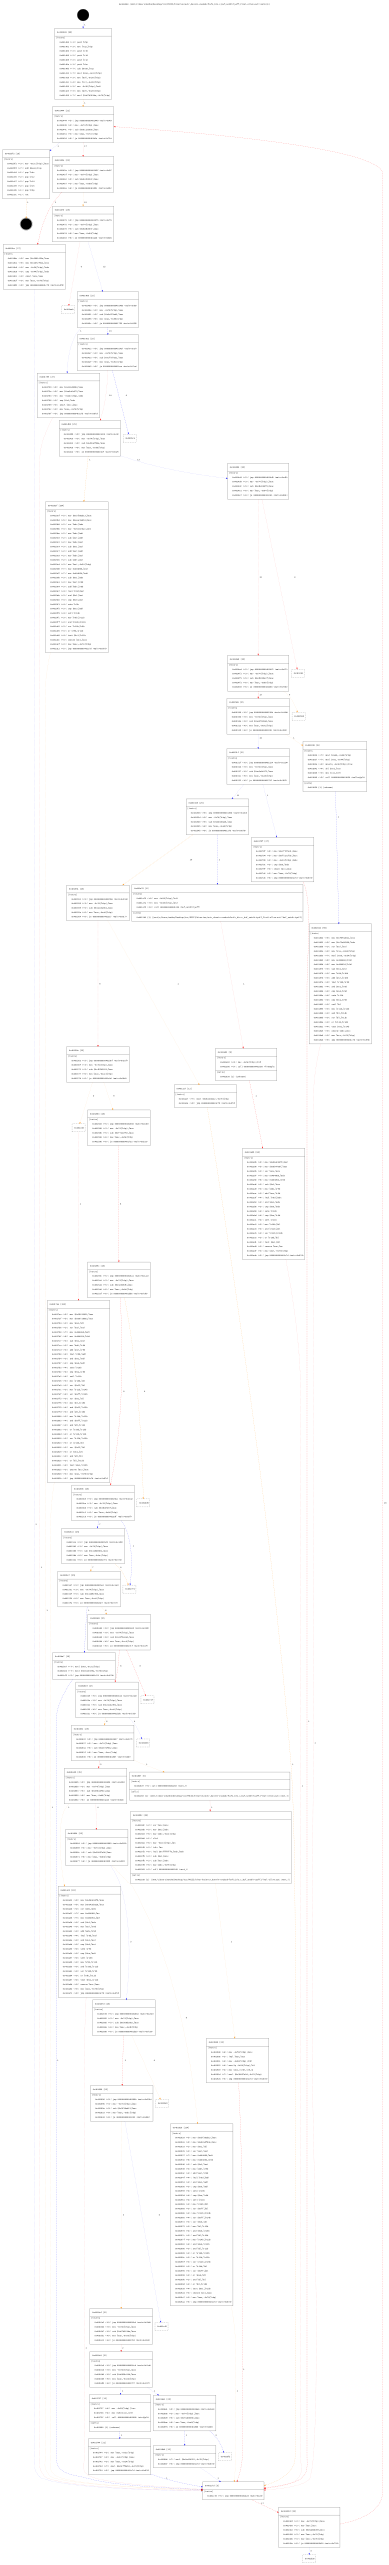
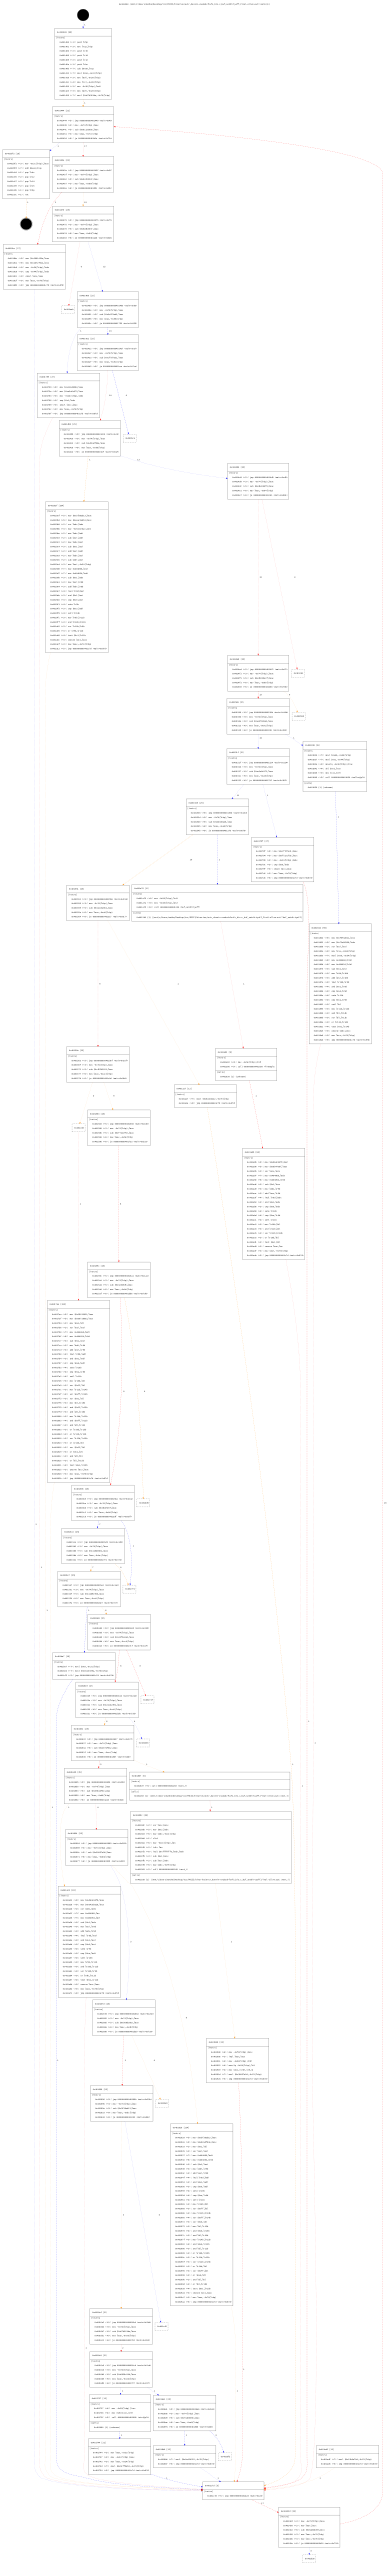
(294, 739) -> (294, 739)
none -> (348, 2457)
